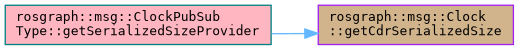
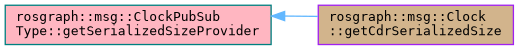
(288, 34) -> (301, 16)
